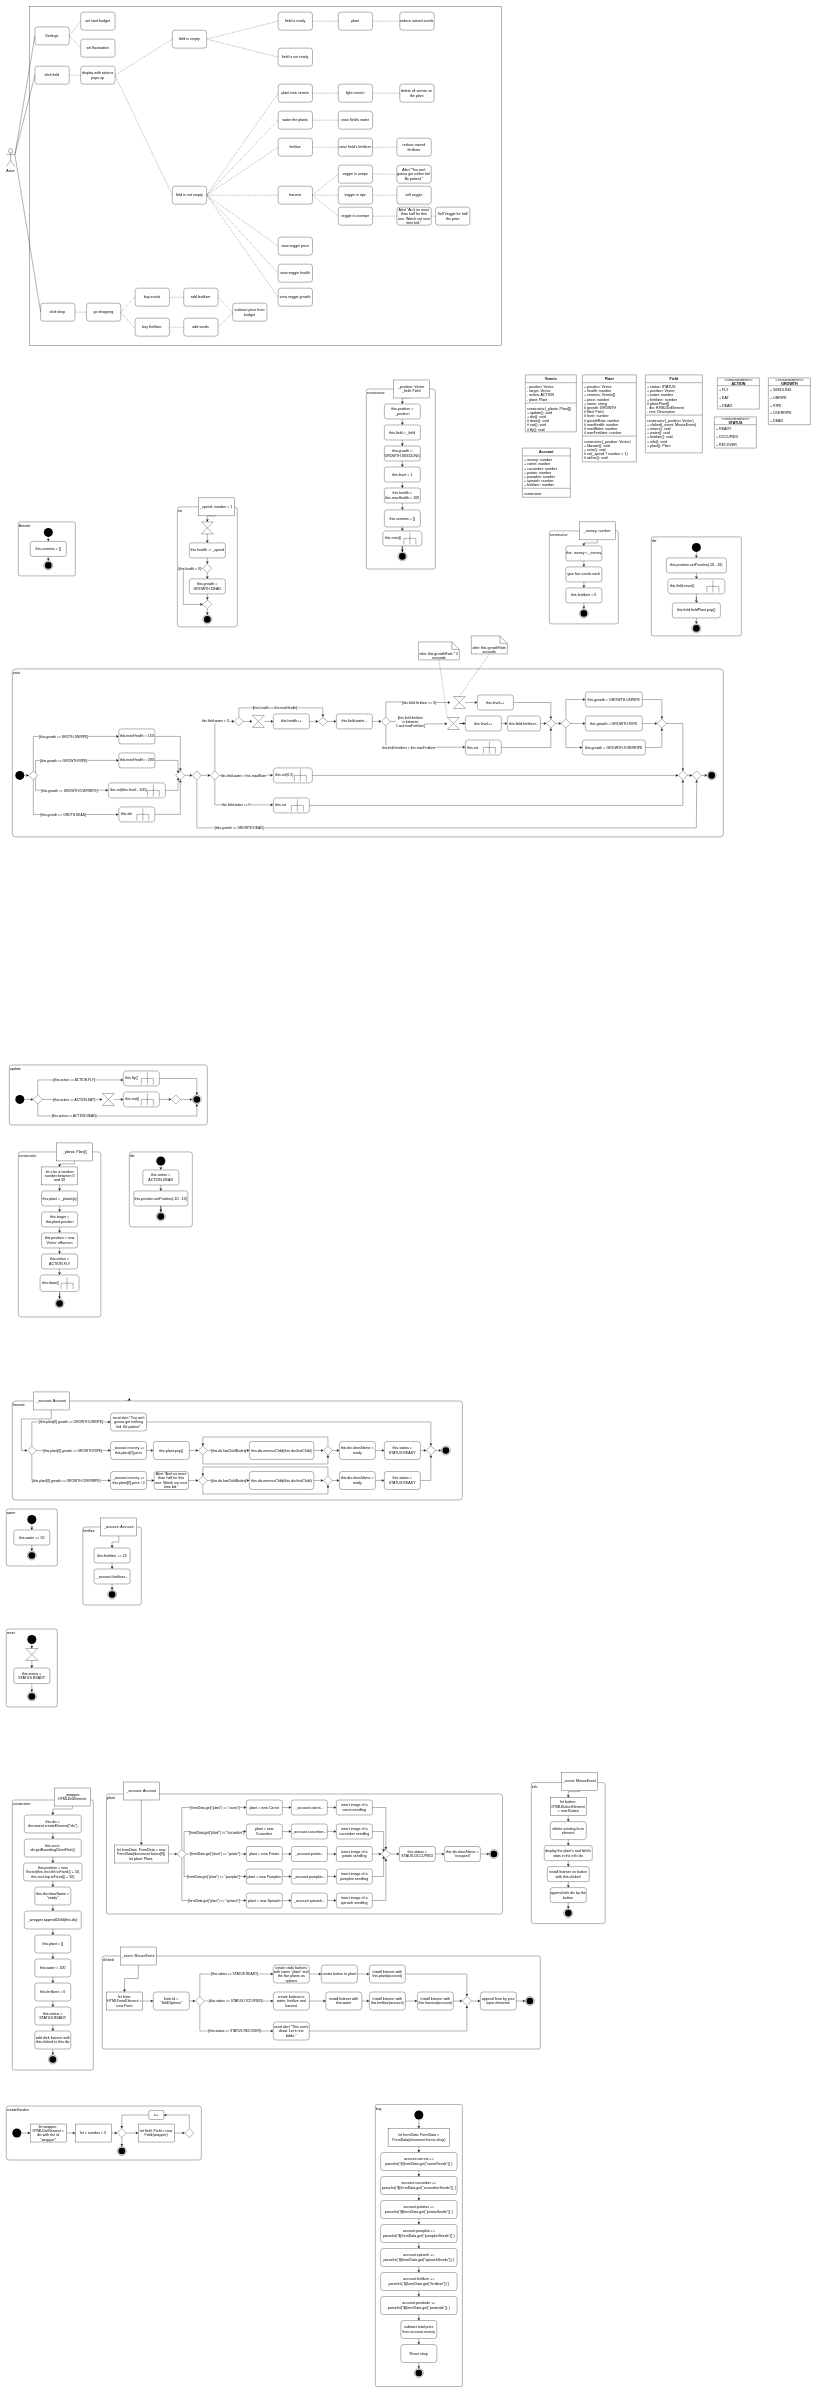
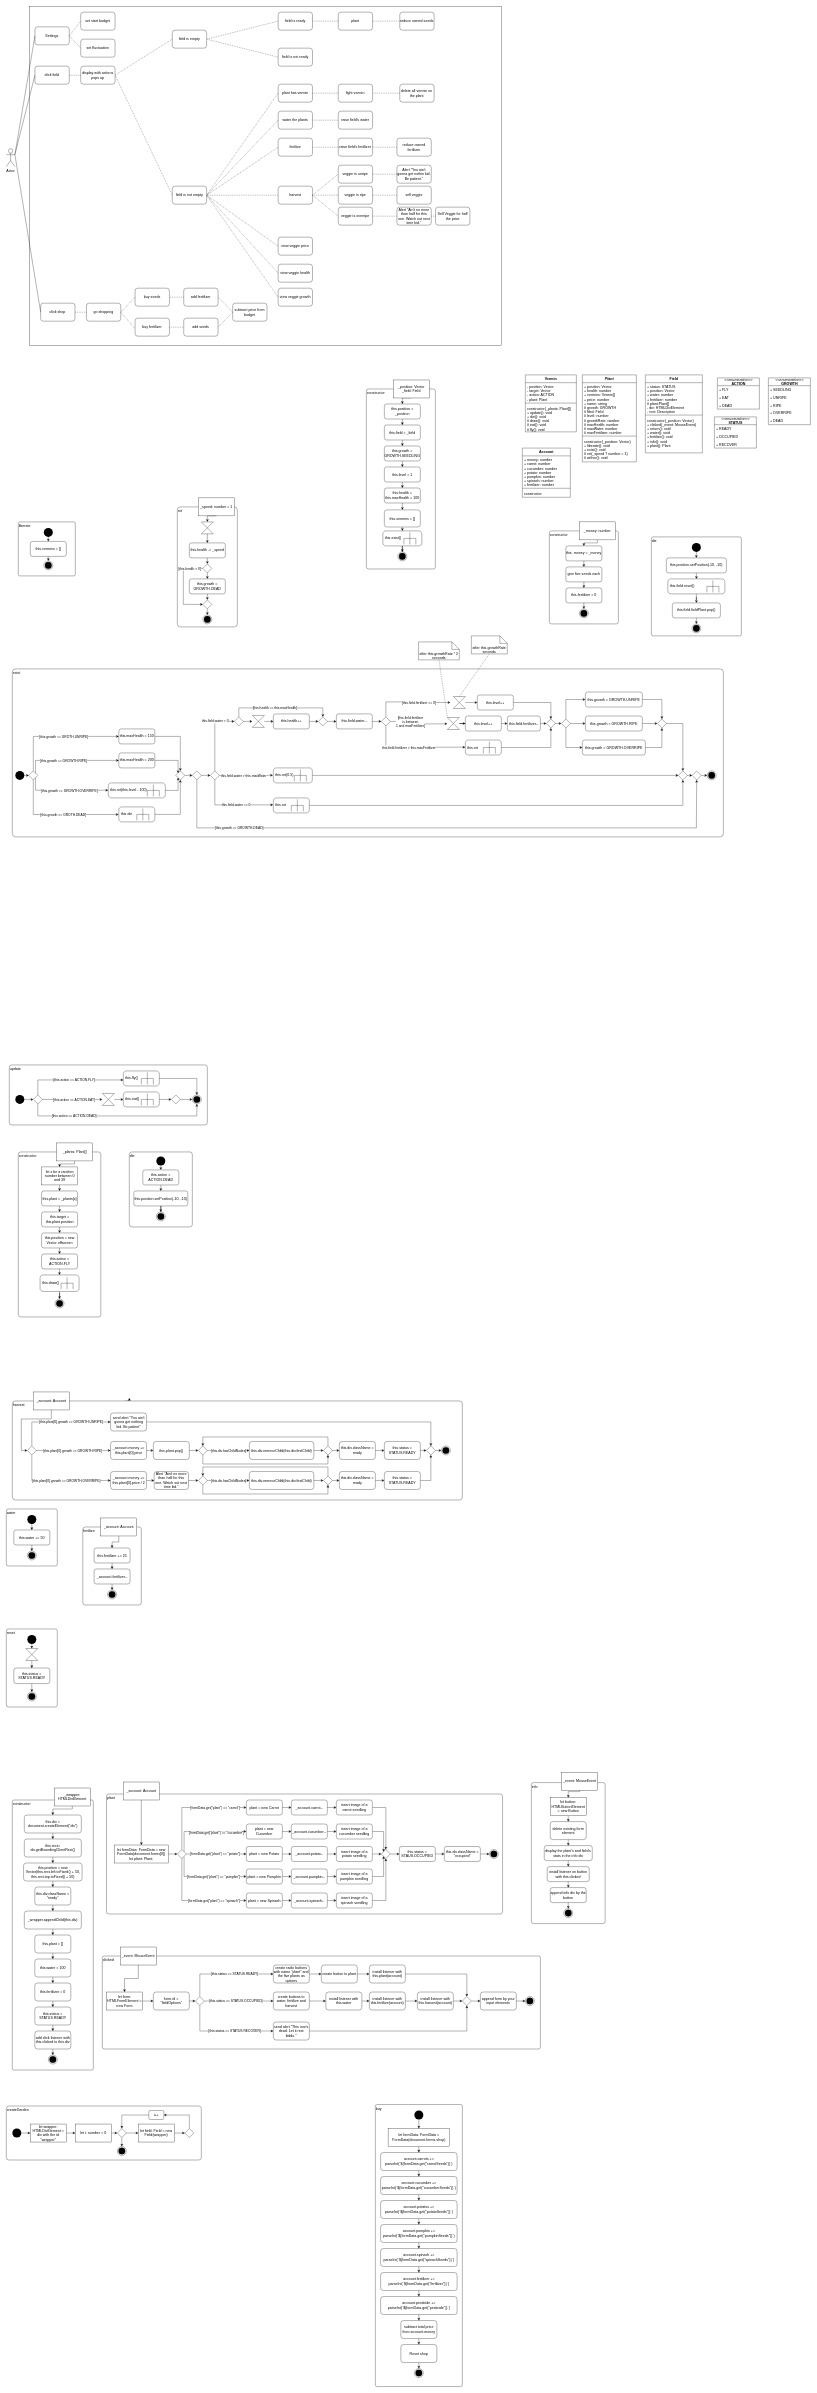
(295, 93) -> (295, 93)
